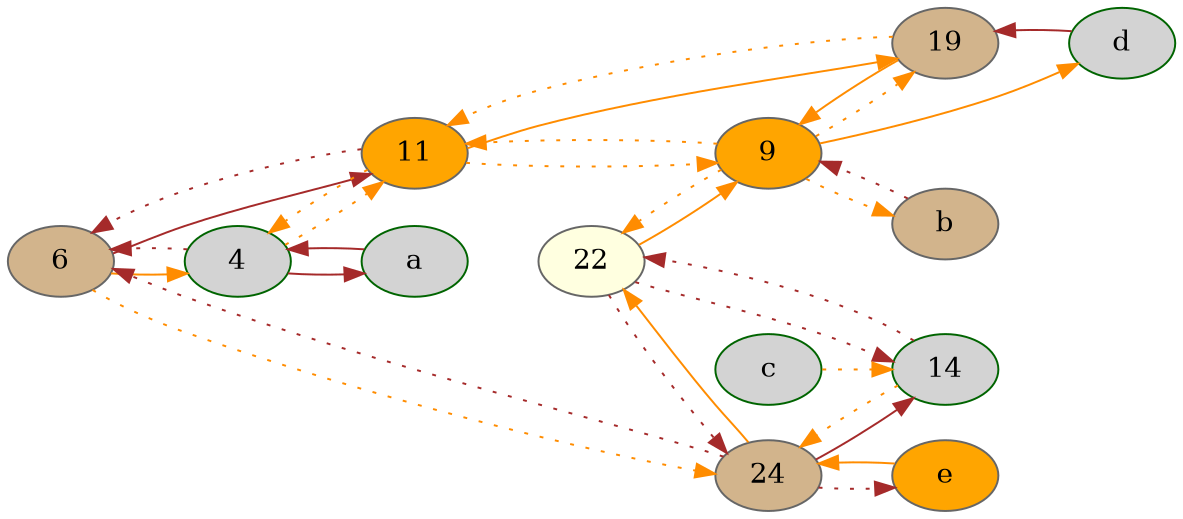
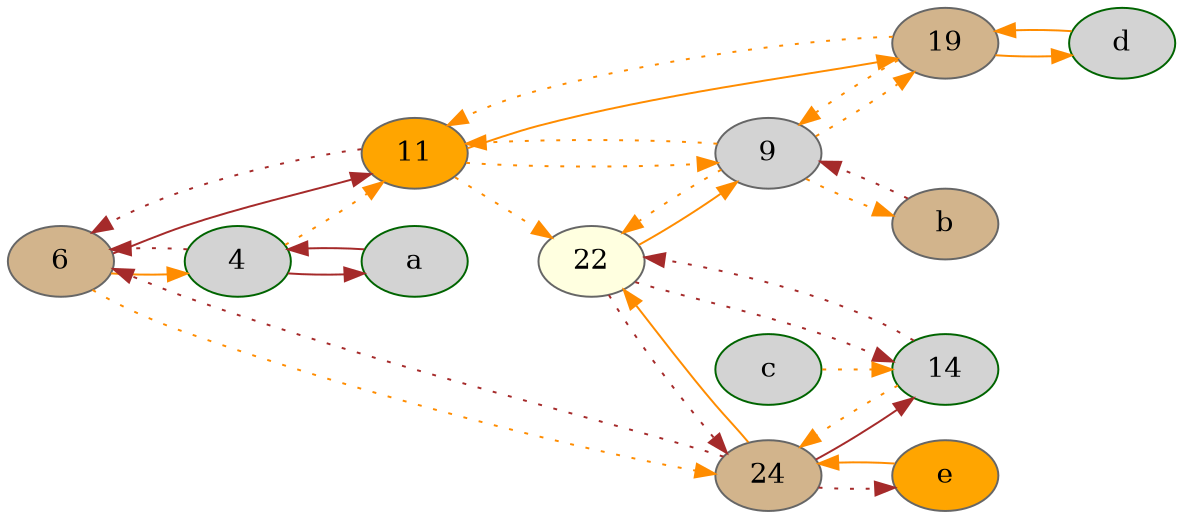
(1043, 30) -> (1043, 30)
(857, 85) -> (857, 85)
(942, 114) -> (1024, 56)
(768, 153) -> (768, 153)
(314, 202) -> (495, 202)
